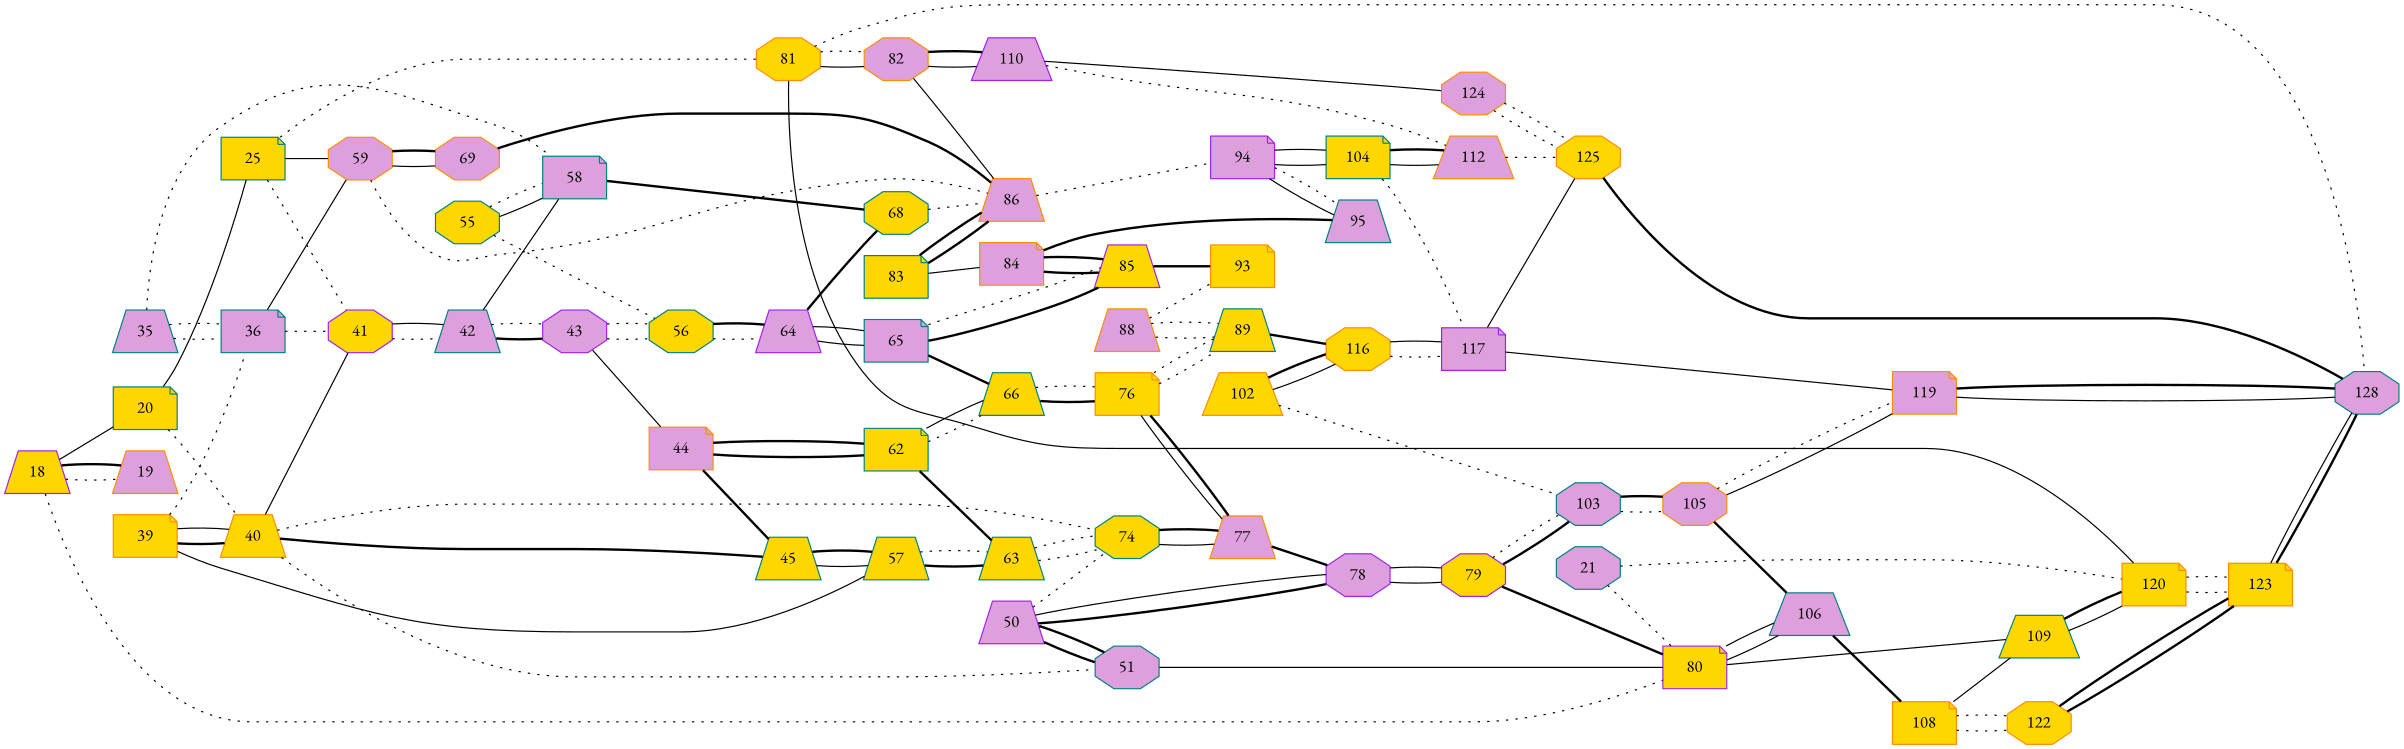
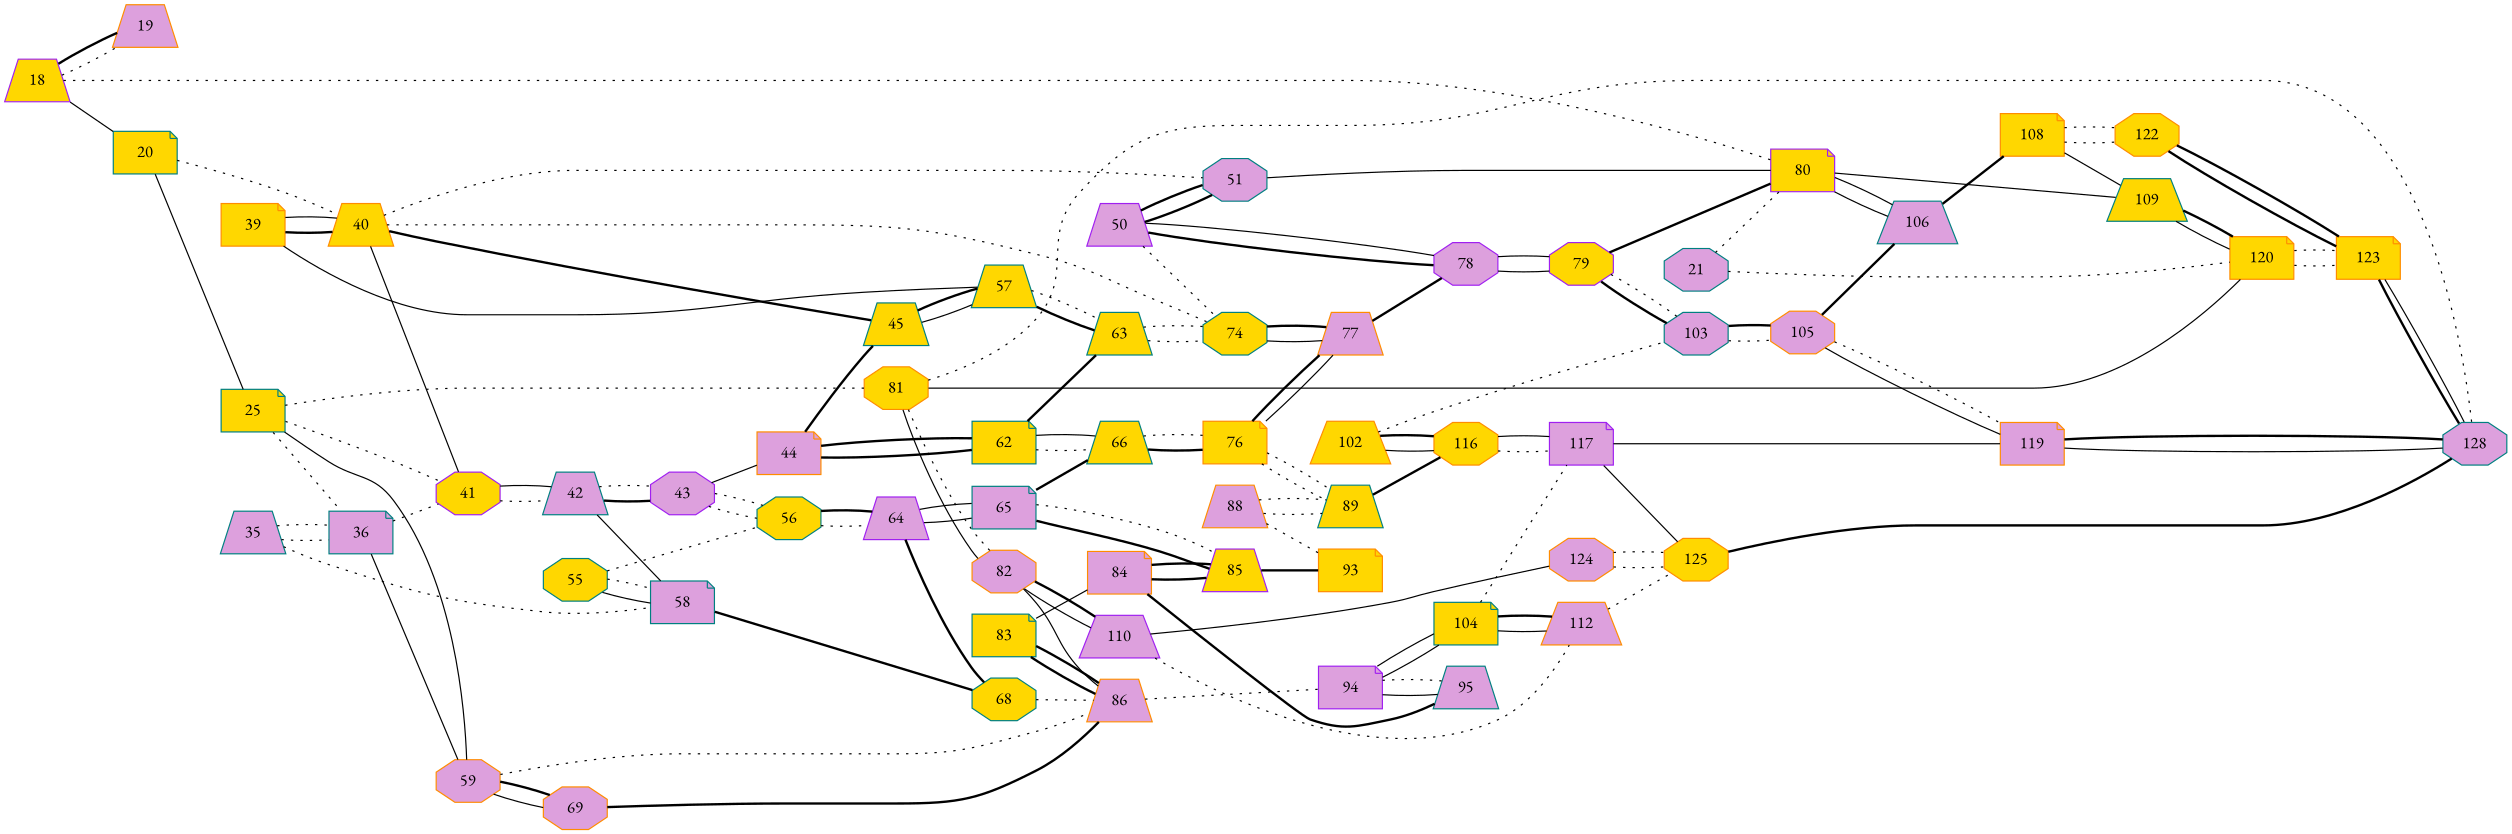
(214, 437) -> (307, 472)
